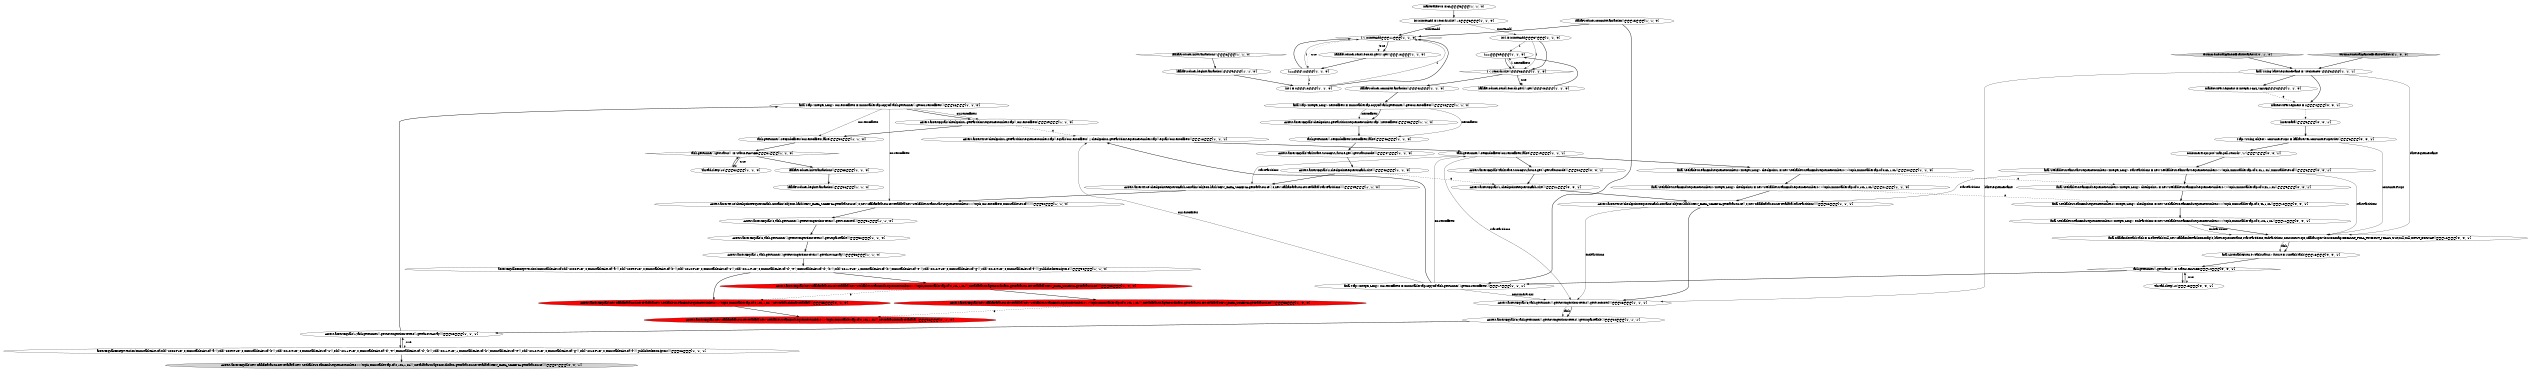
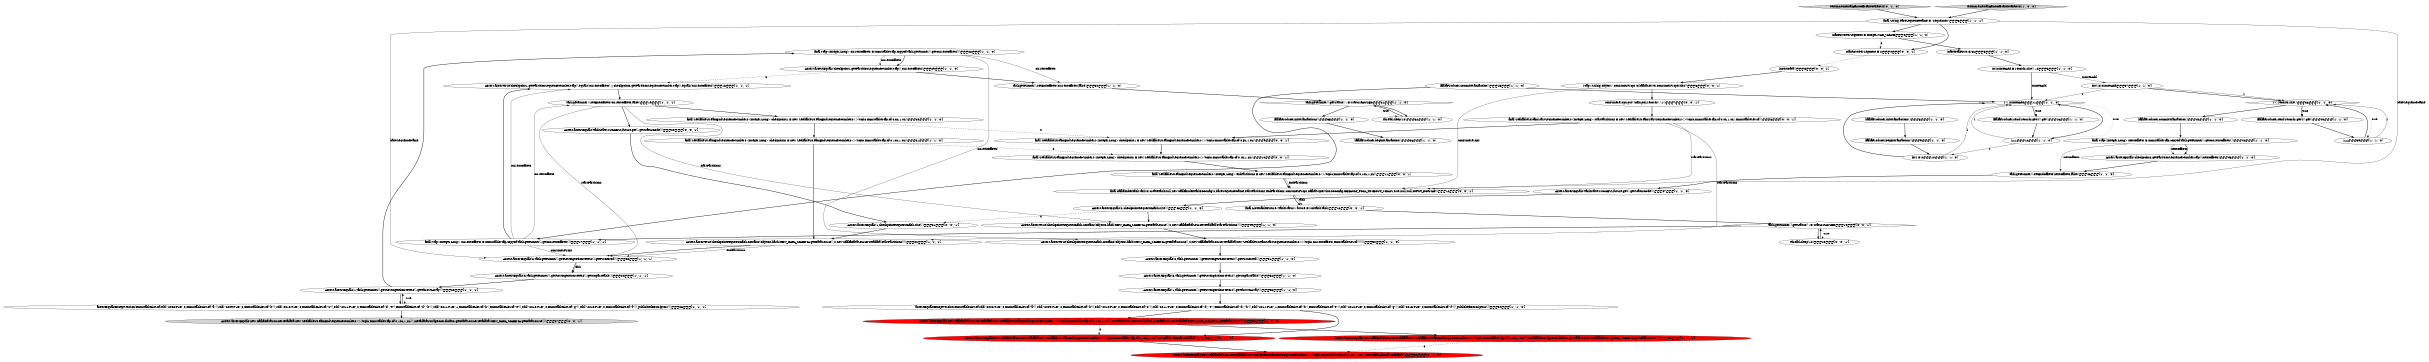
none -> (1929, 44)
(1518, 46) -> (2076, 95)
(1211, 55) -> (1905, 120)
(1522, 63) -> (2375, 120)
